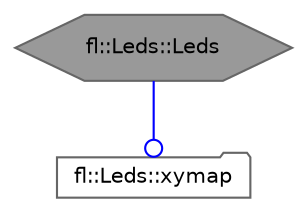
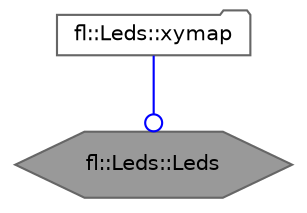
(154, 110) -> (154, 85)
